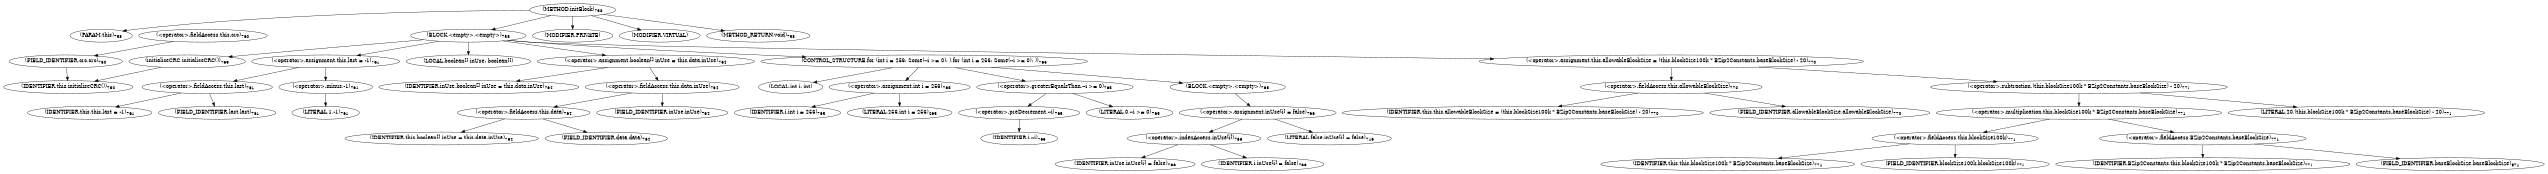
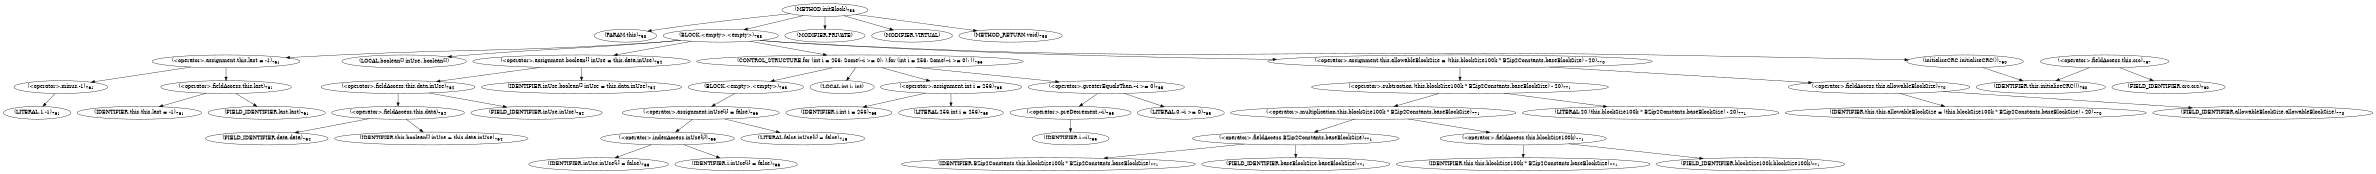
(245, 35) -> (2147, 61)
(225, 61) -> (2003, 61)
(67, 72) -> (2074, 74)
(933, 112) -> (984, 112)
(2516, 164) -> (1361, 164)
